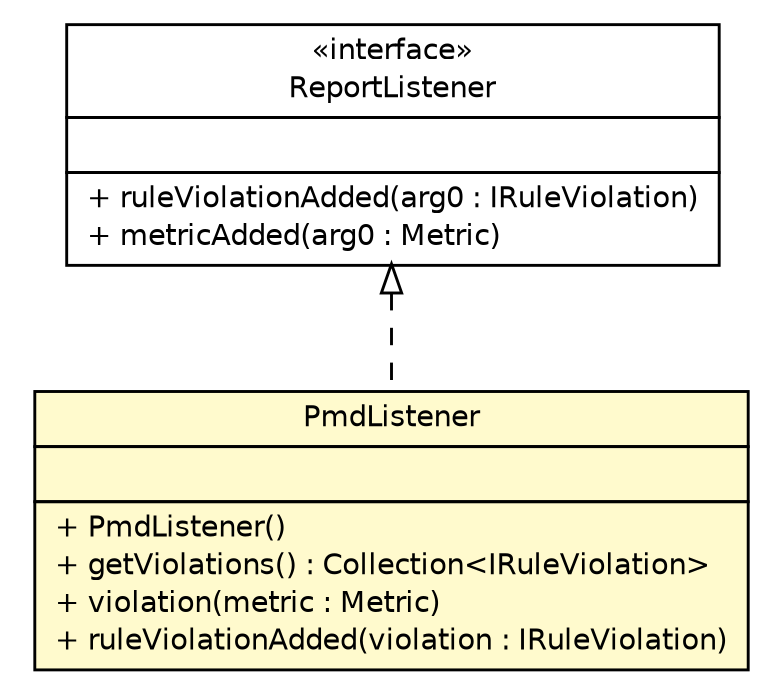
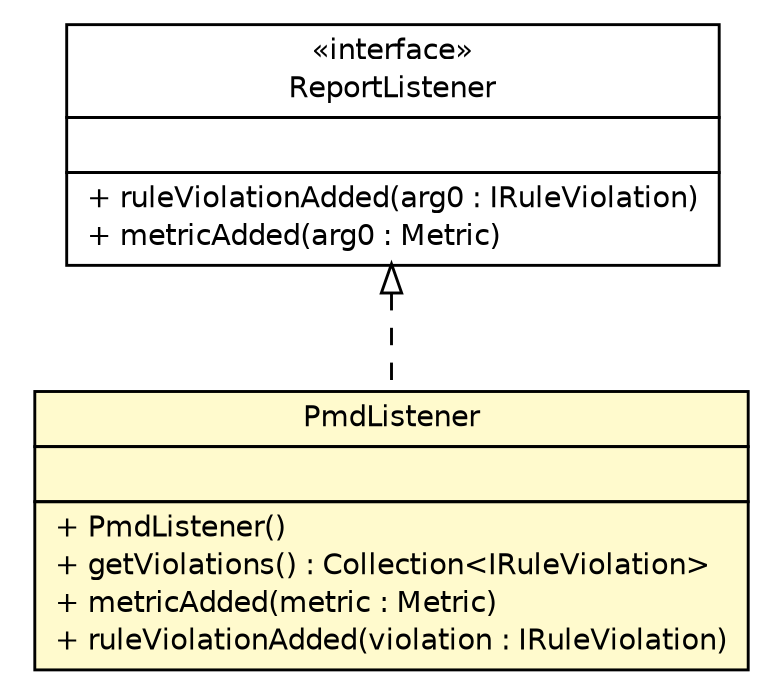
(248, 603) -> (277, 603)
